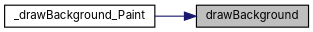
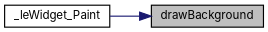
(80, 16) -> (57, 16)
